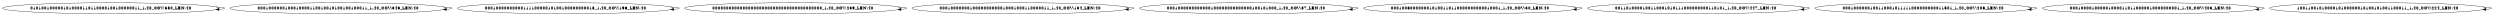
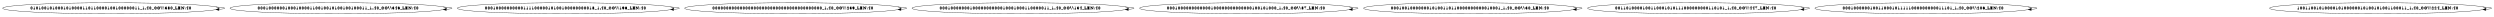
(111, 8) -> (111, 8)
(1470, 8) -> (1470, 8)
(1923, 8) -> (1923, 8)
(2151, 8) -> none
